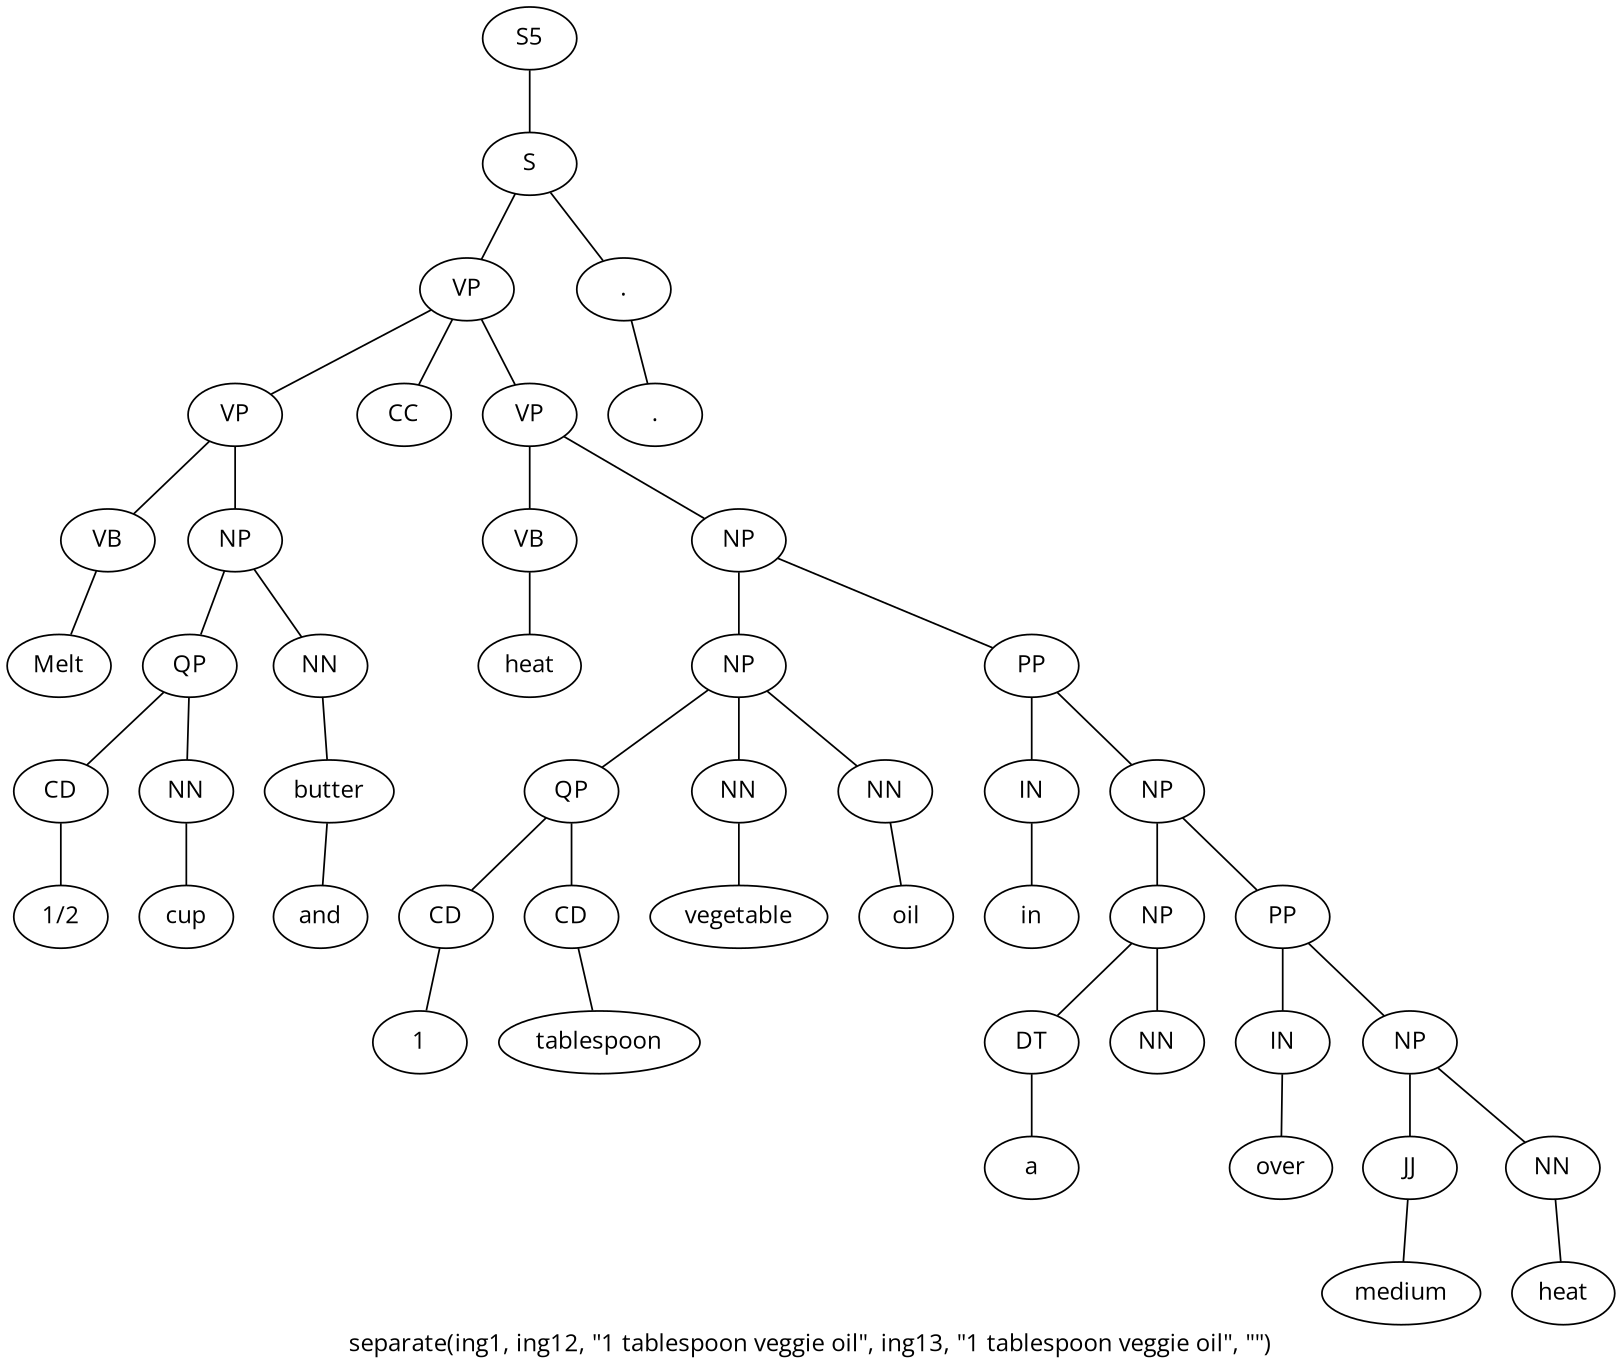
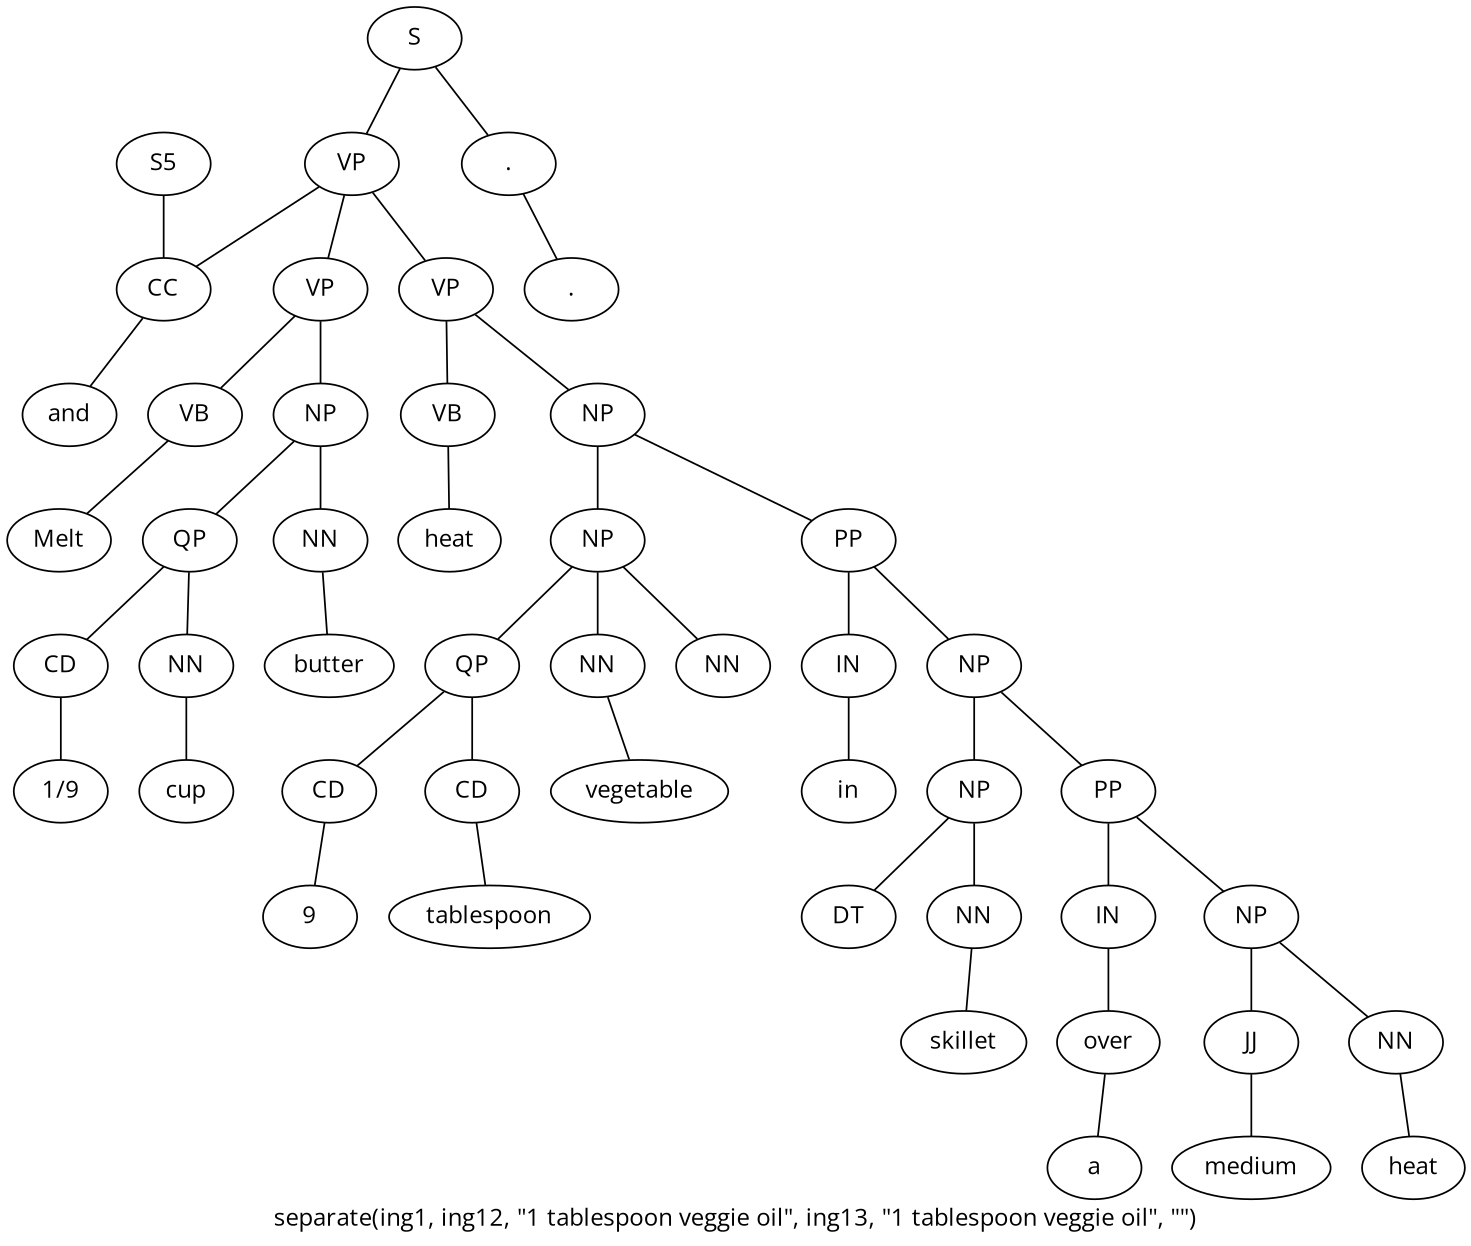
(530, 101) -> (164, 227)
(325, 854) -> (117, 352)
(61, 917) -> (61, 791)
(906, 917) -> none
(420, 1042) -> (310, 917)
none -> (964, 1042)
(1032, 1105) -> (1101, 1105)
